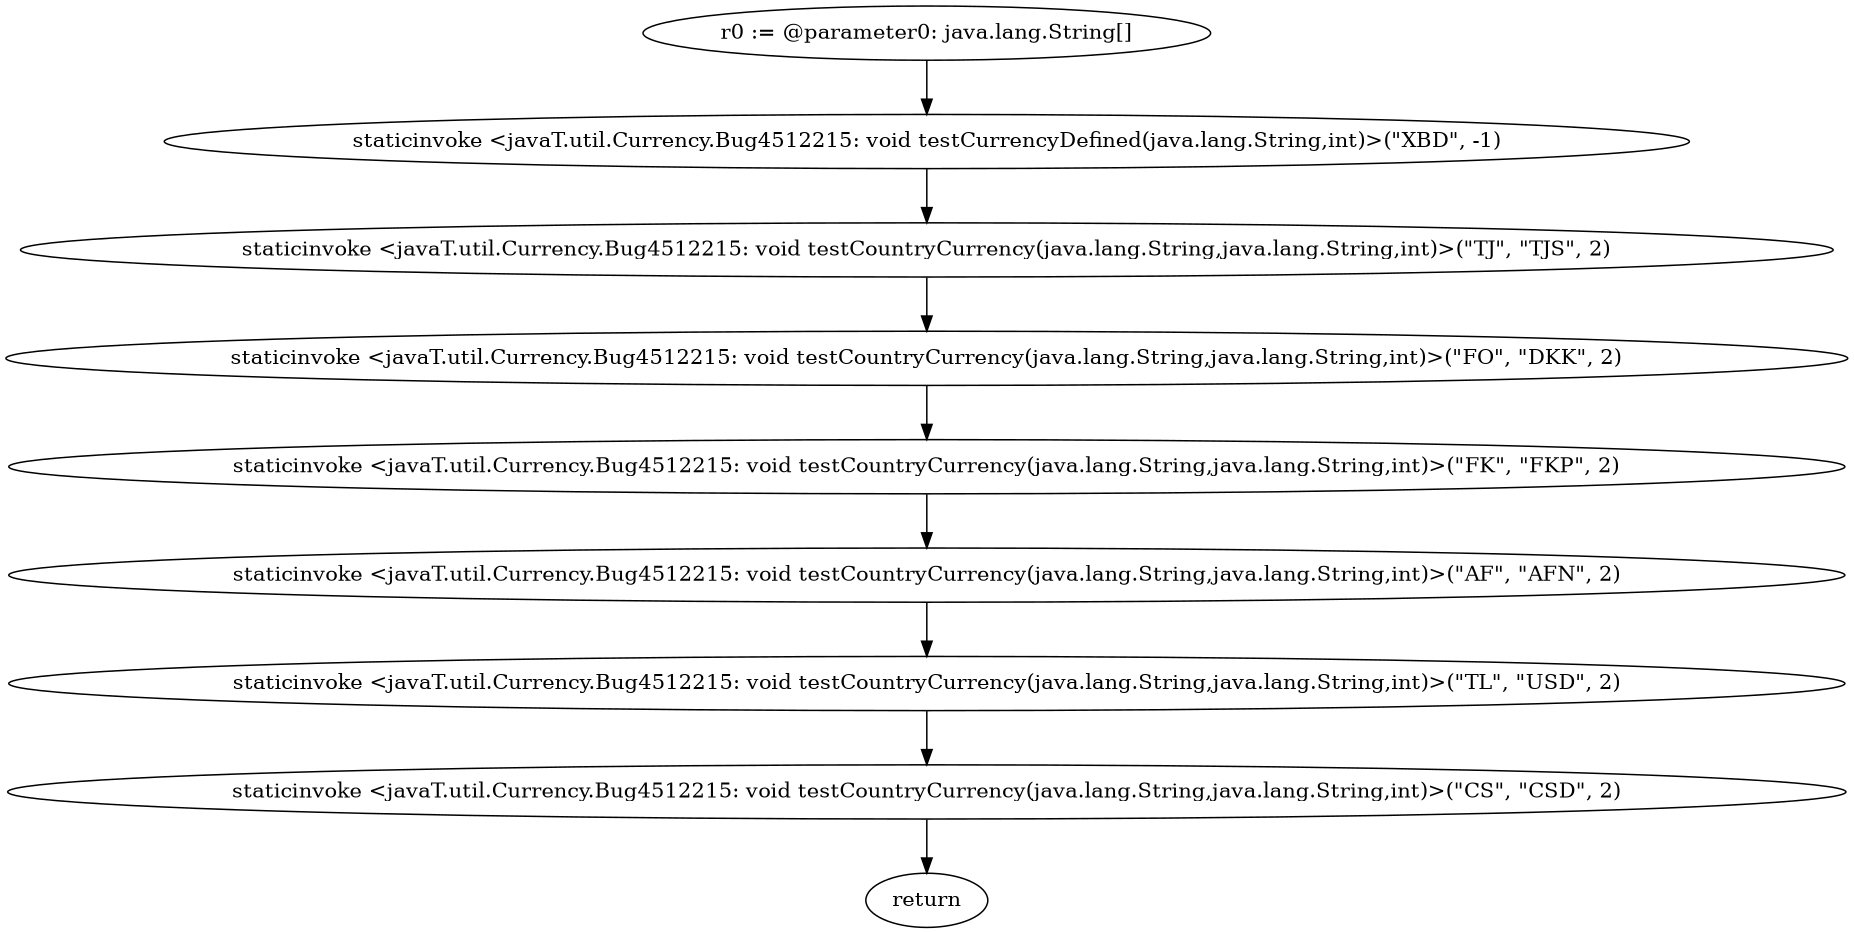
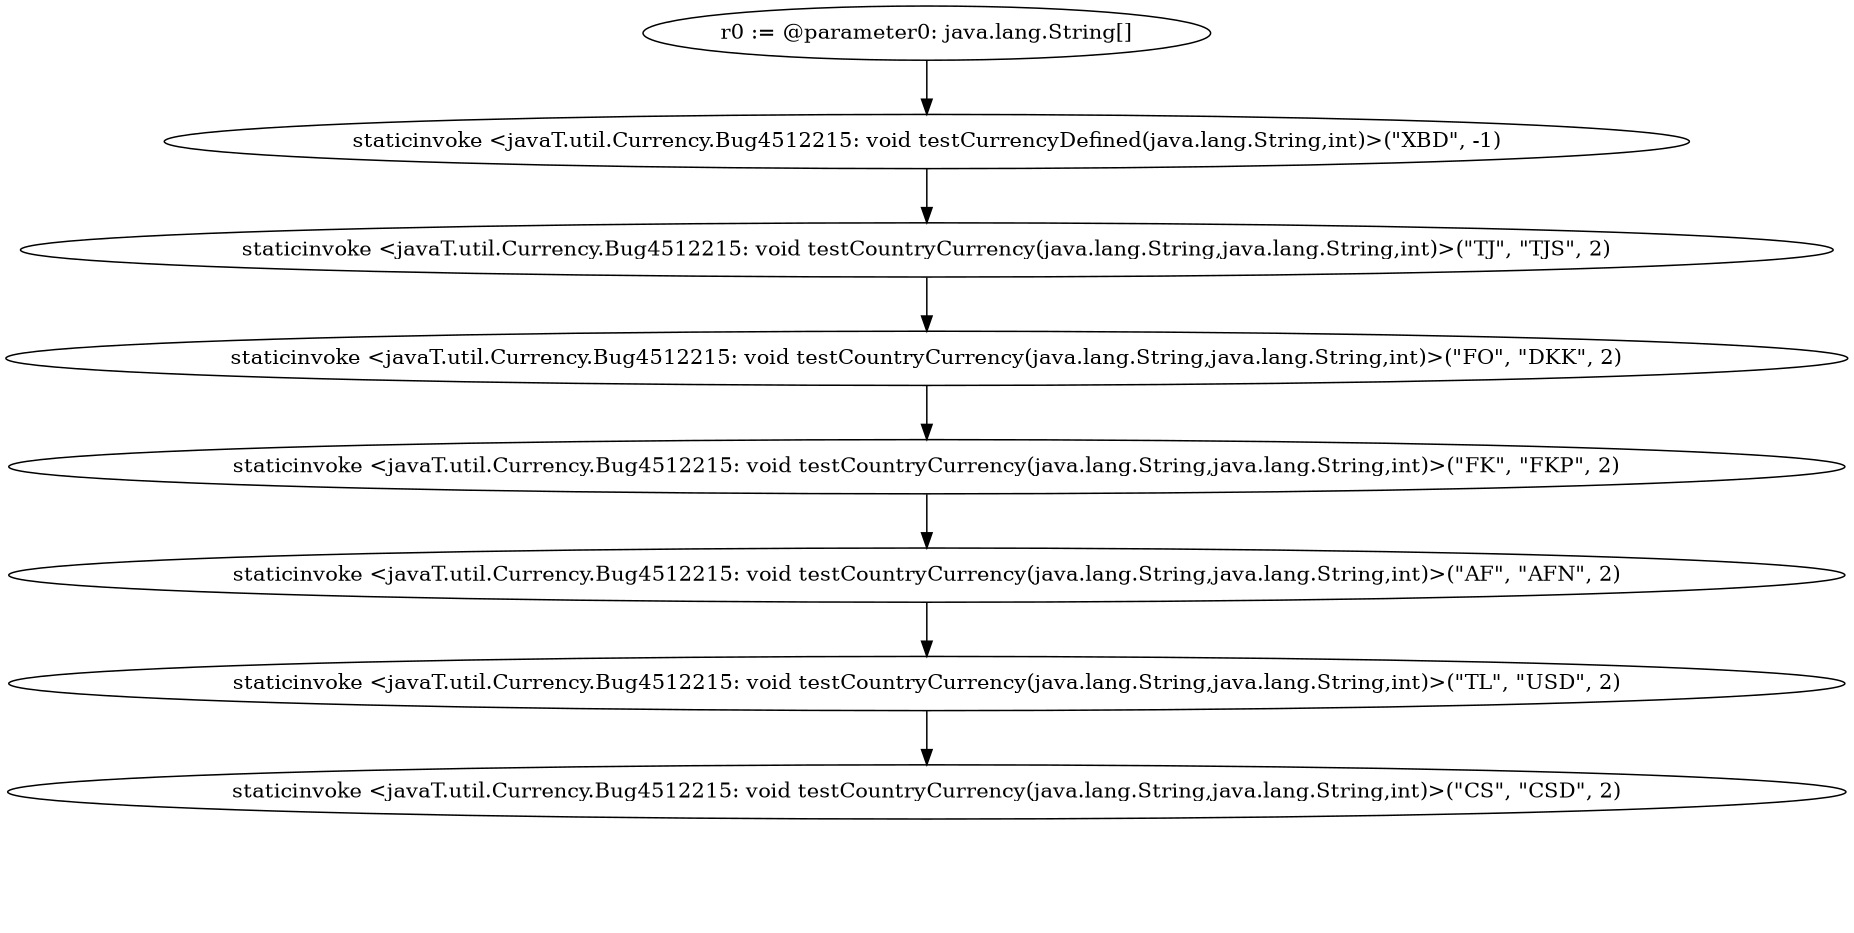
(927, 900) -> none
